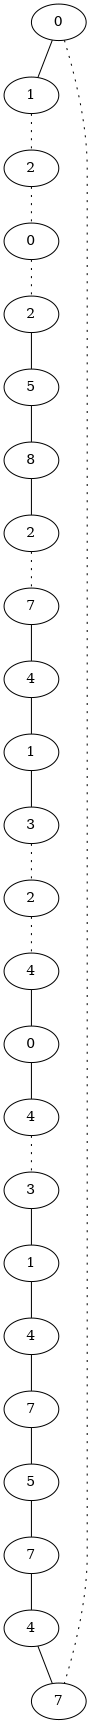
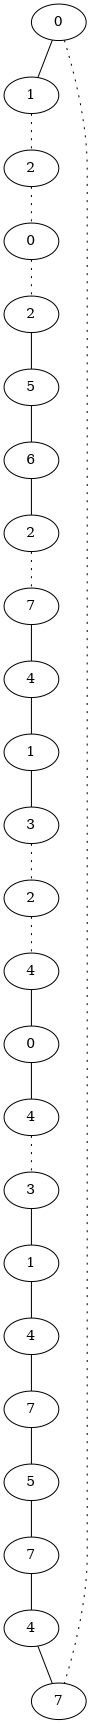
(31, 460) -> (31, 460)
